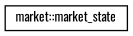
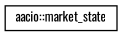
(66, 18) -> (61, 18)
